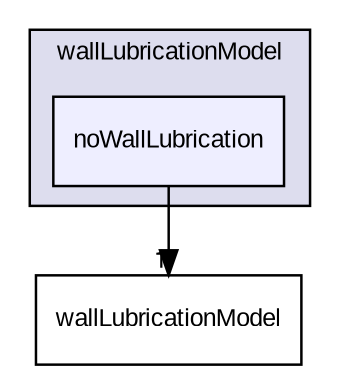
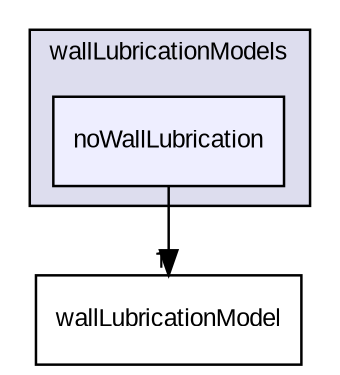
(170, 53) -> (170, 53)
